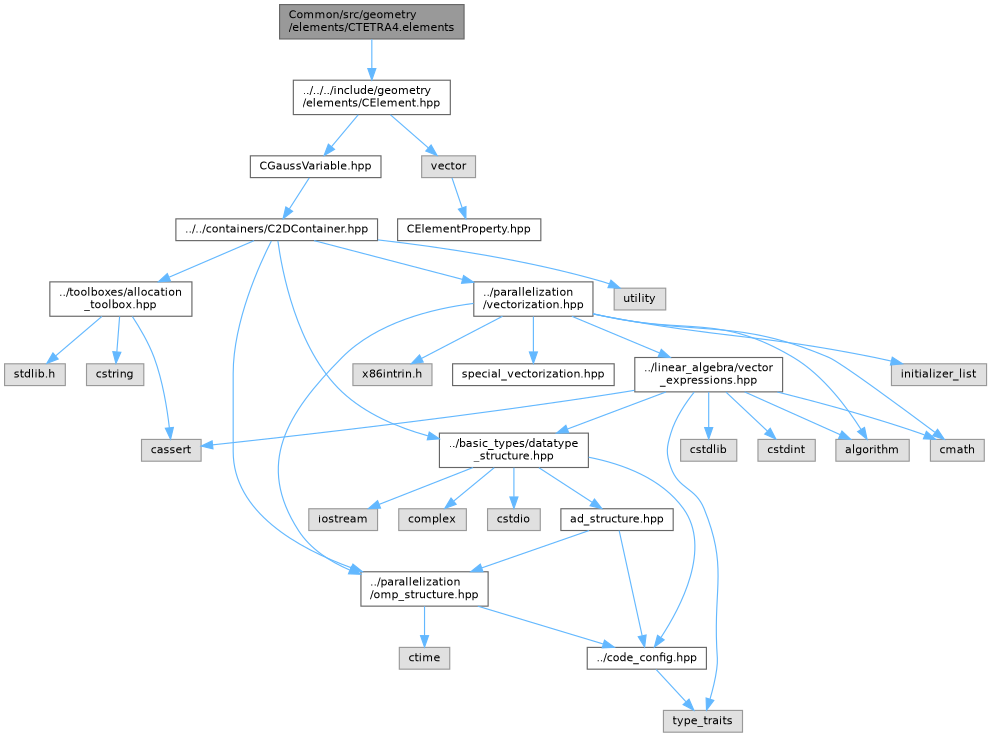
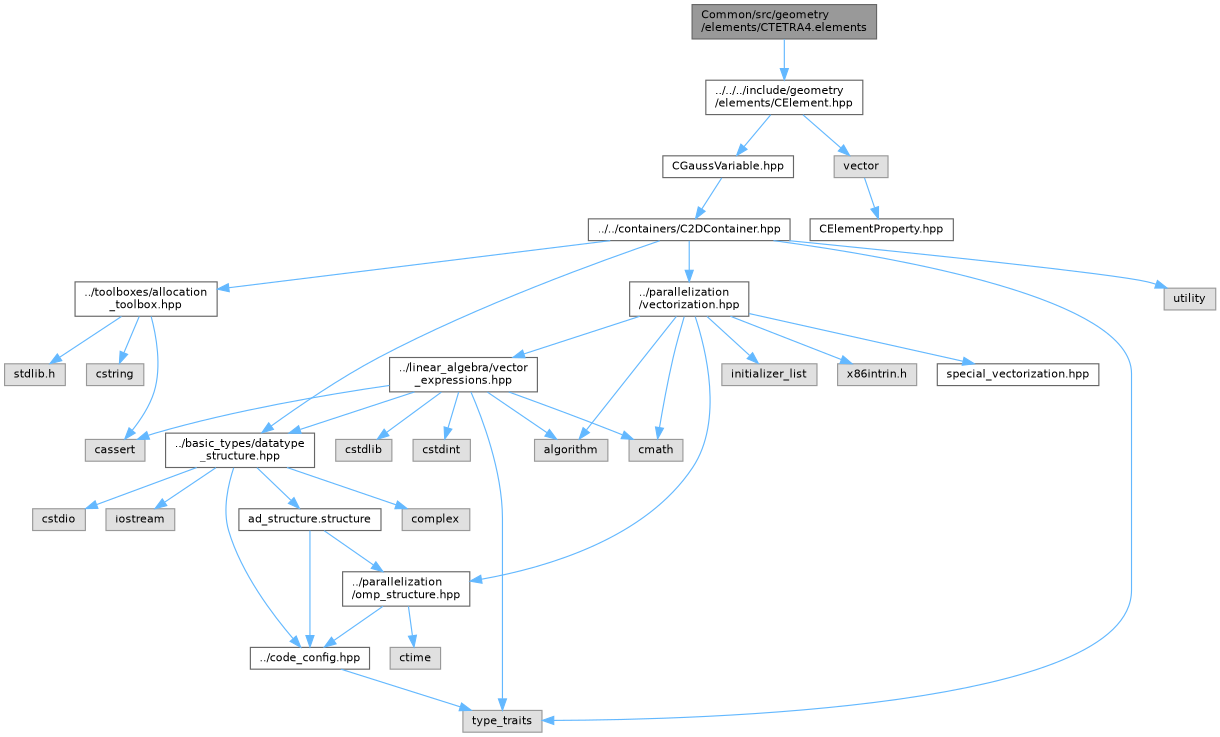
(233, 431) -> (1131, 592)
(617, 520) -> (310, 520)
